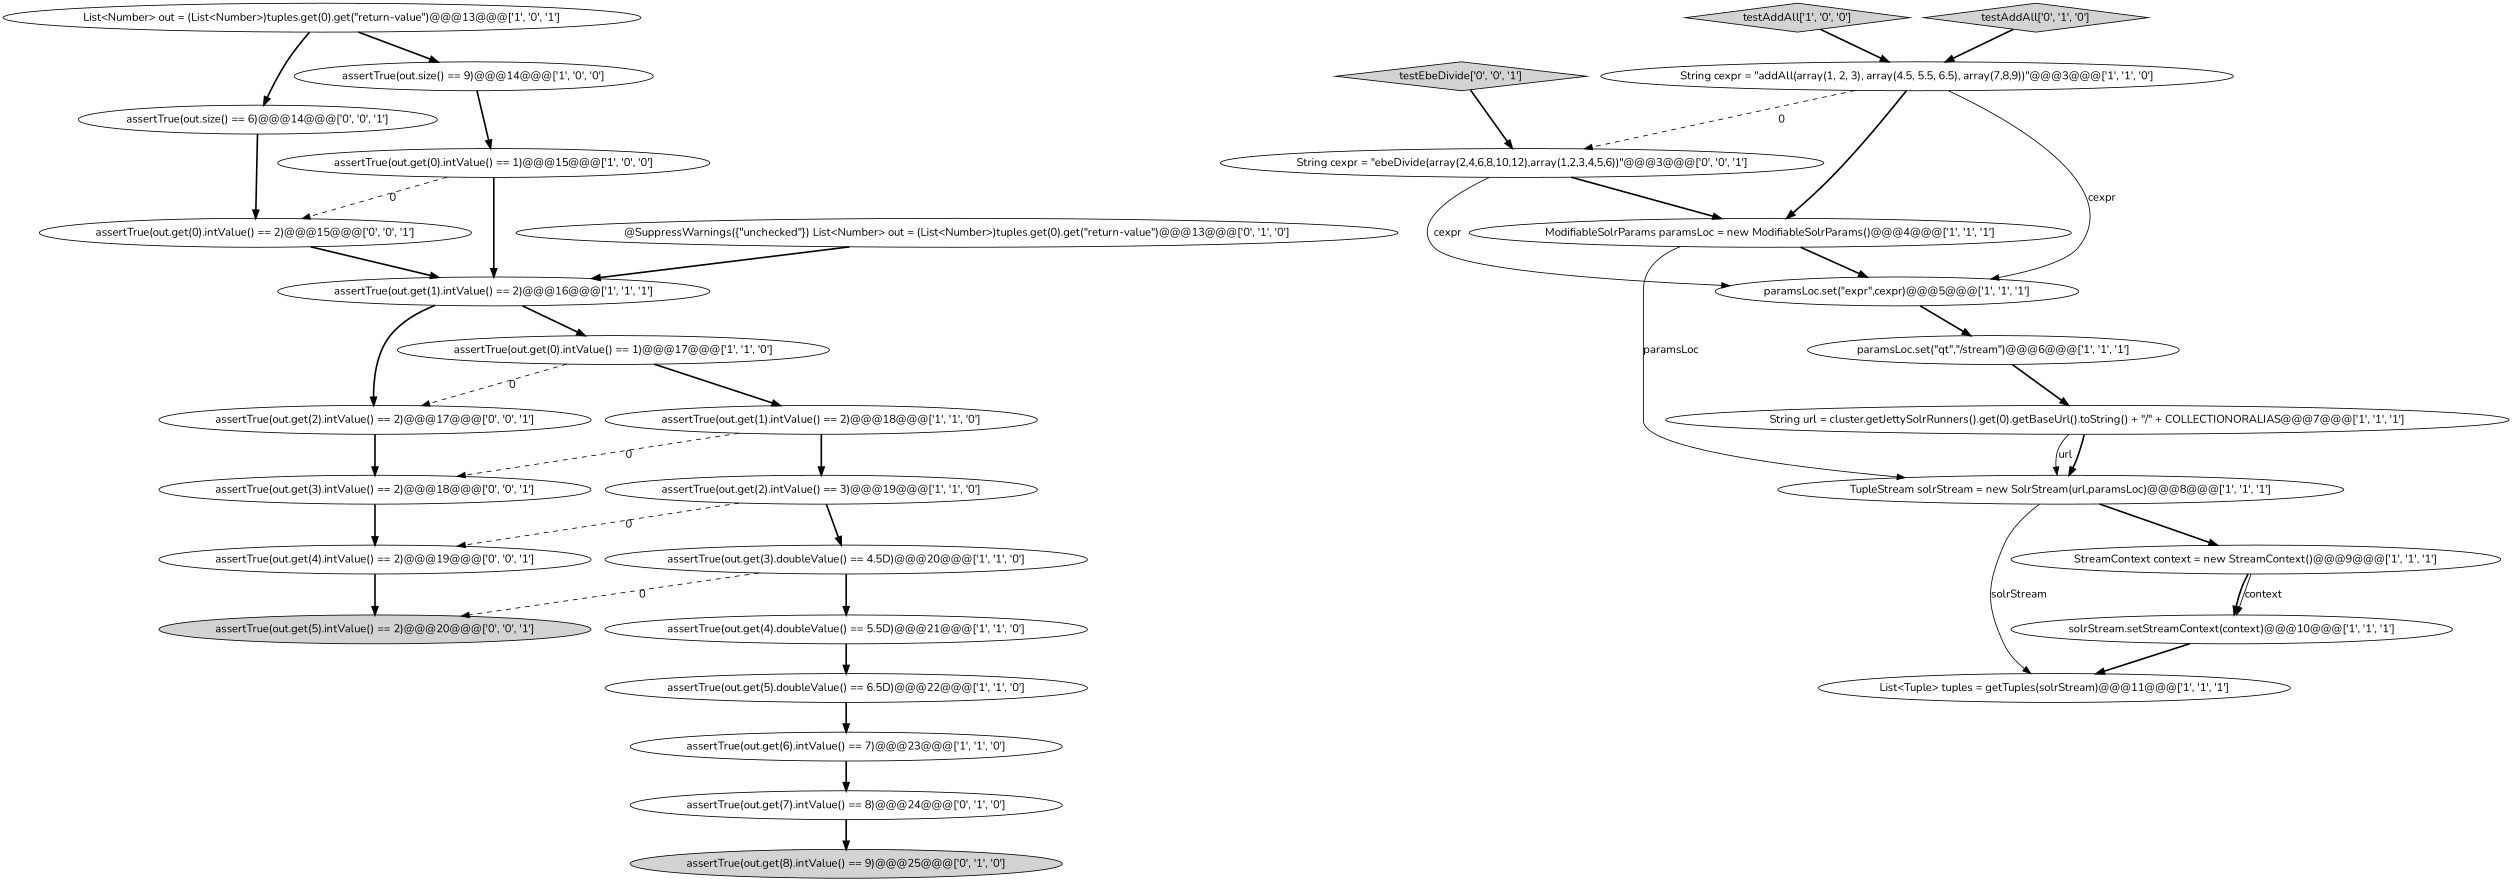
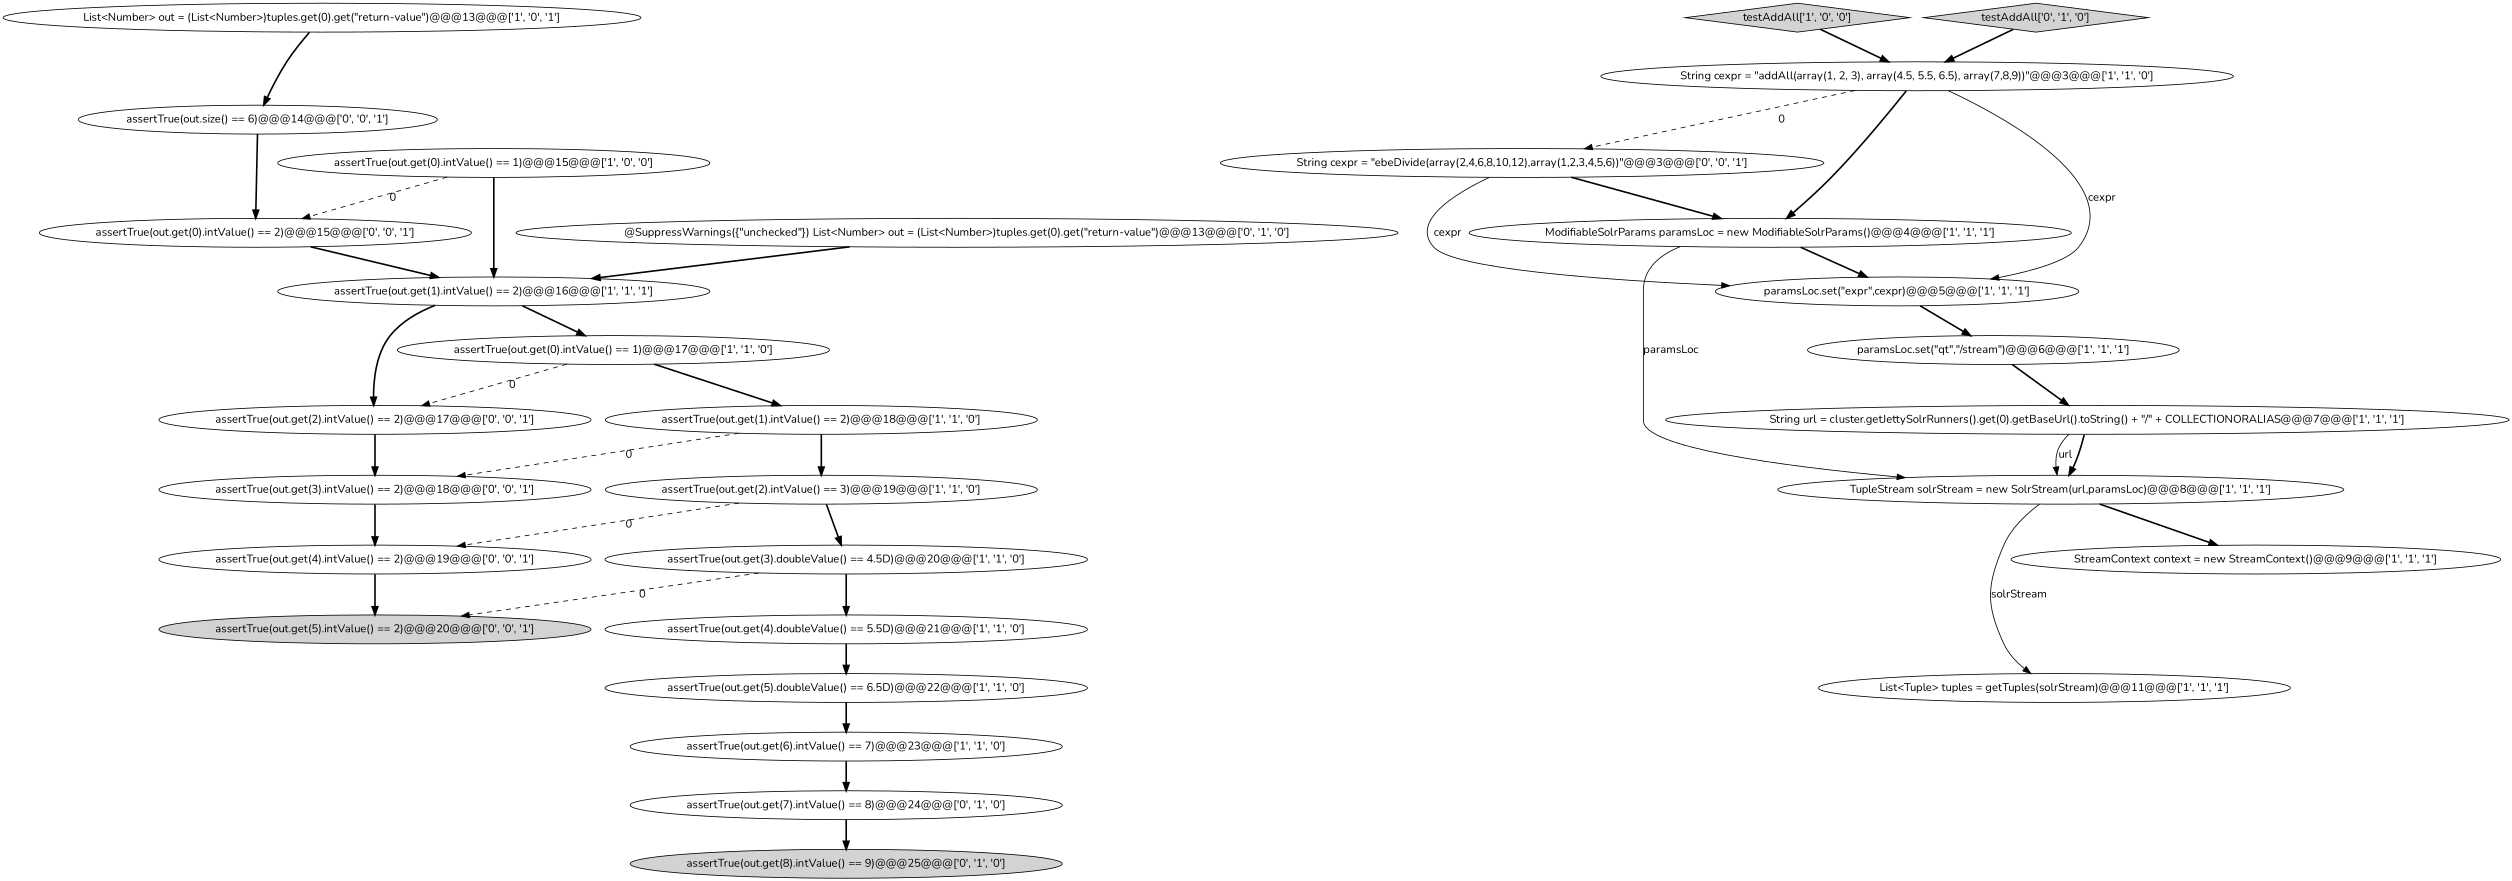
(474, 76) -> none
(1461, 76) -> none
(2232, 629) -> none
